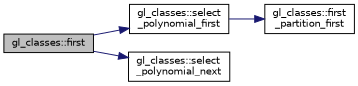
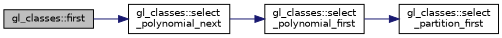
(310, 19) -> (449, 19)
(106, 33) -> (242, 19)
